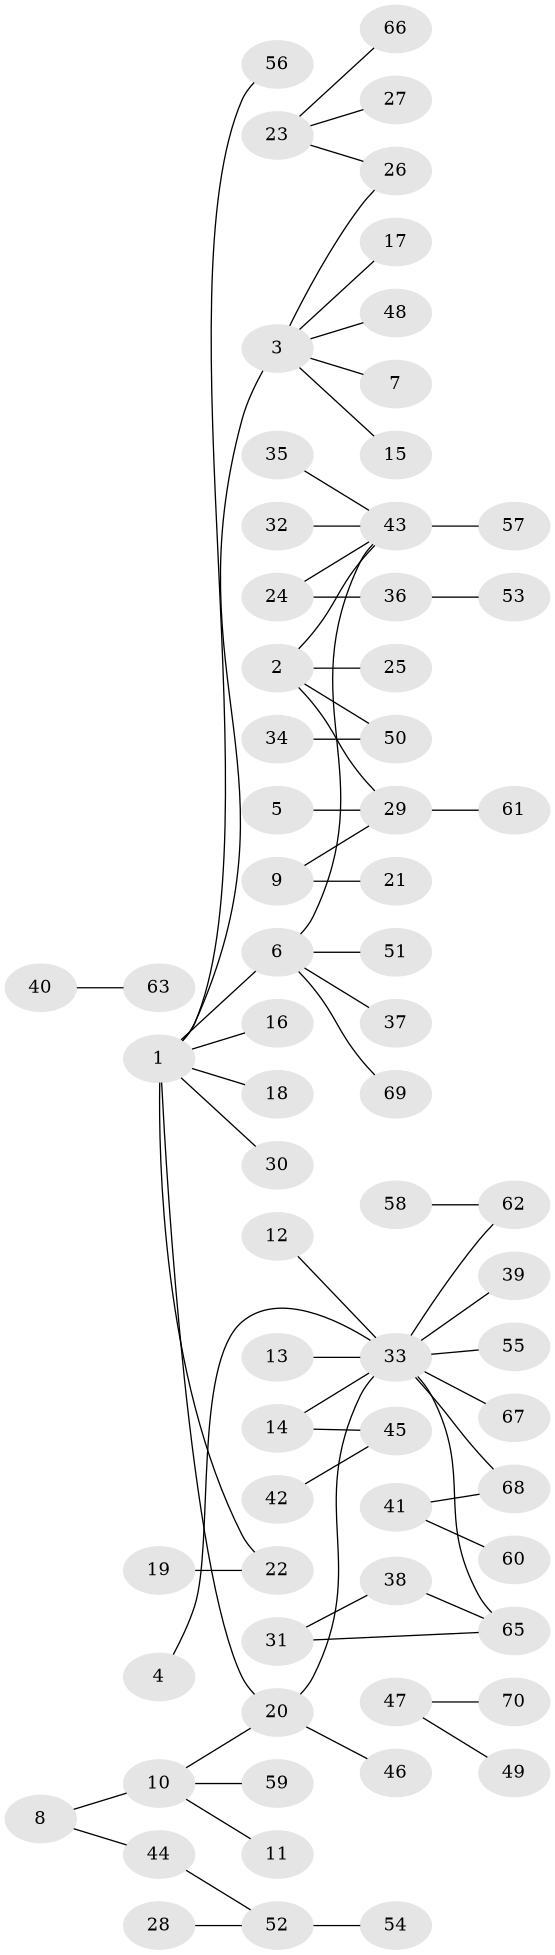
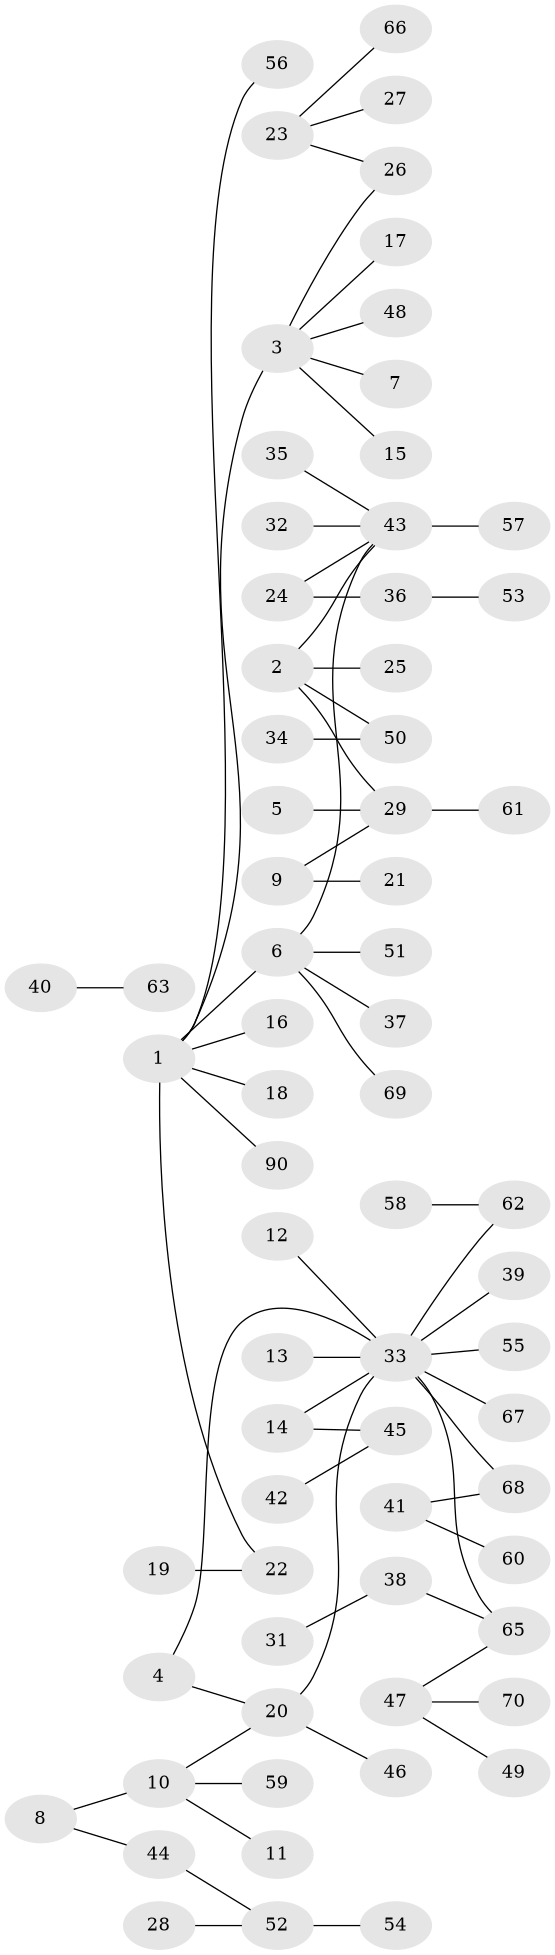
(278, 1165) -> (278, 1165)
(190, 1424) -> (219, 1695)
(396, 1636) -> (455, 1666)
